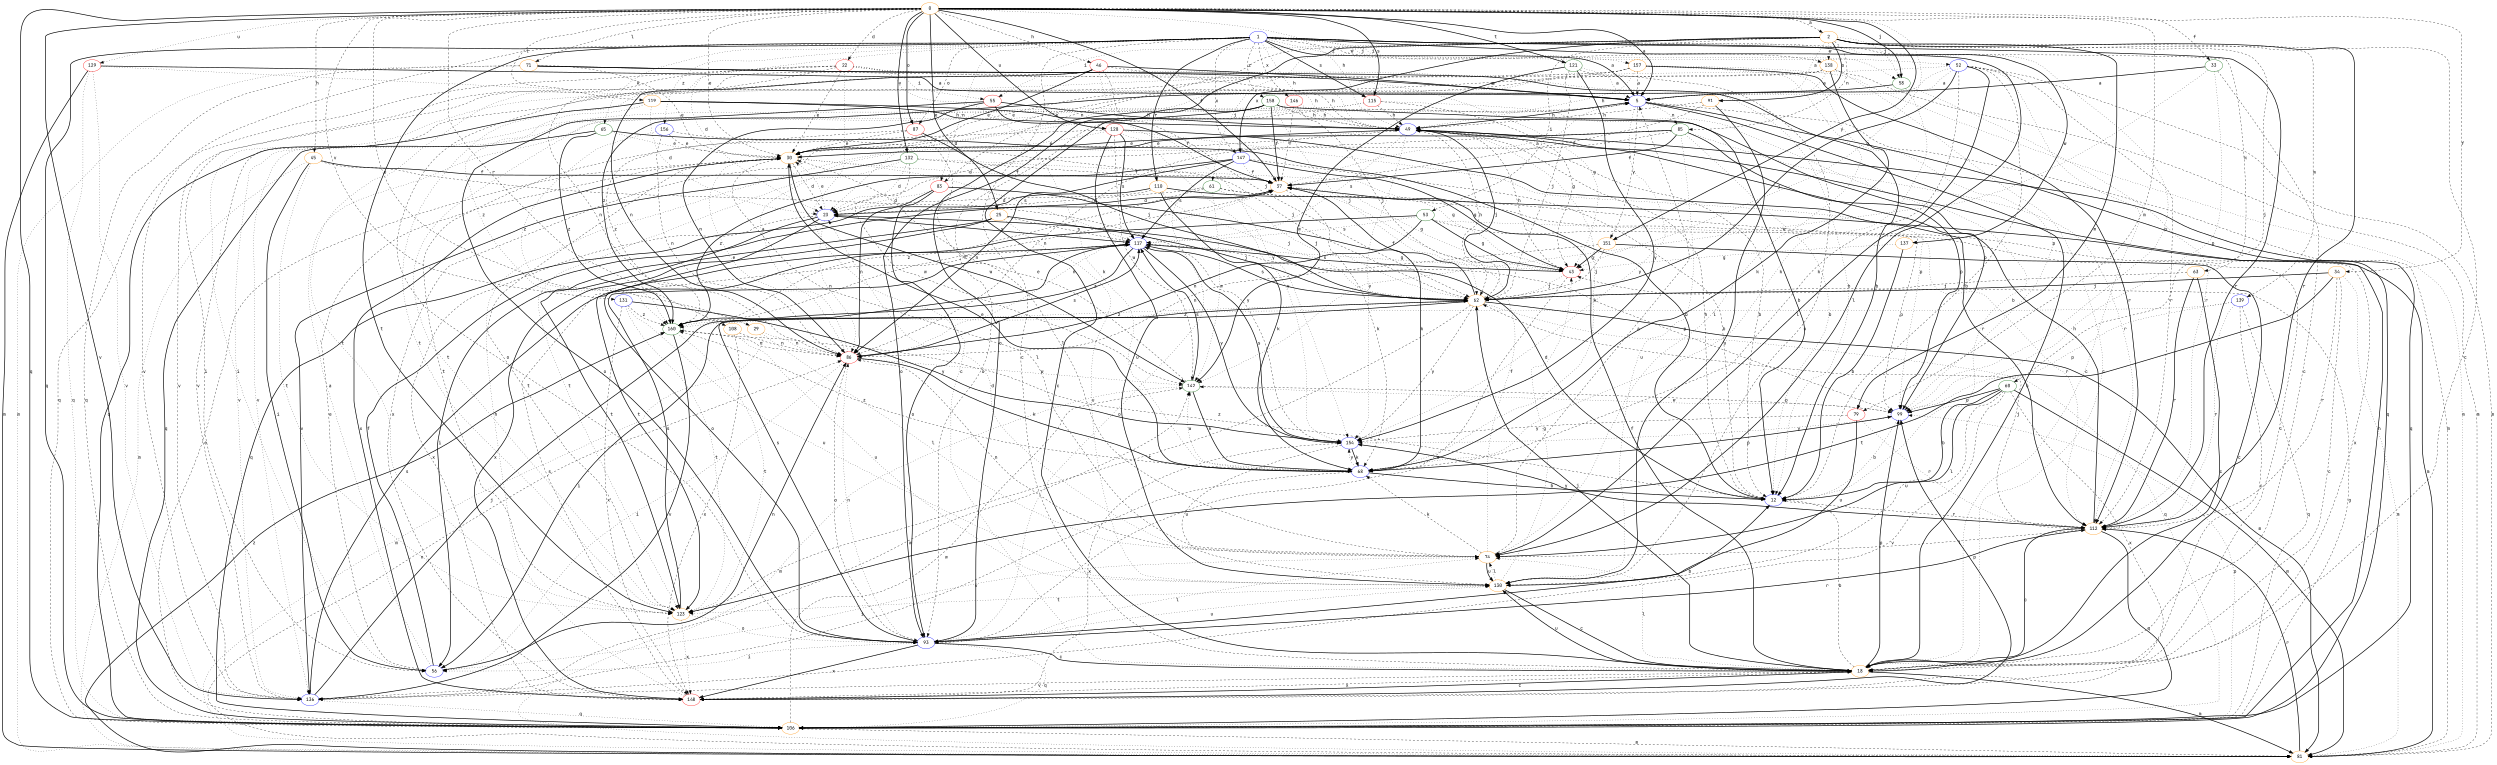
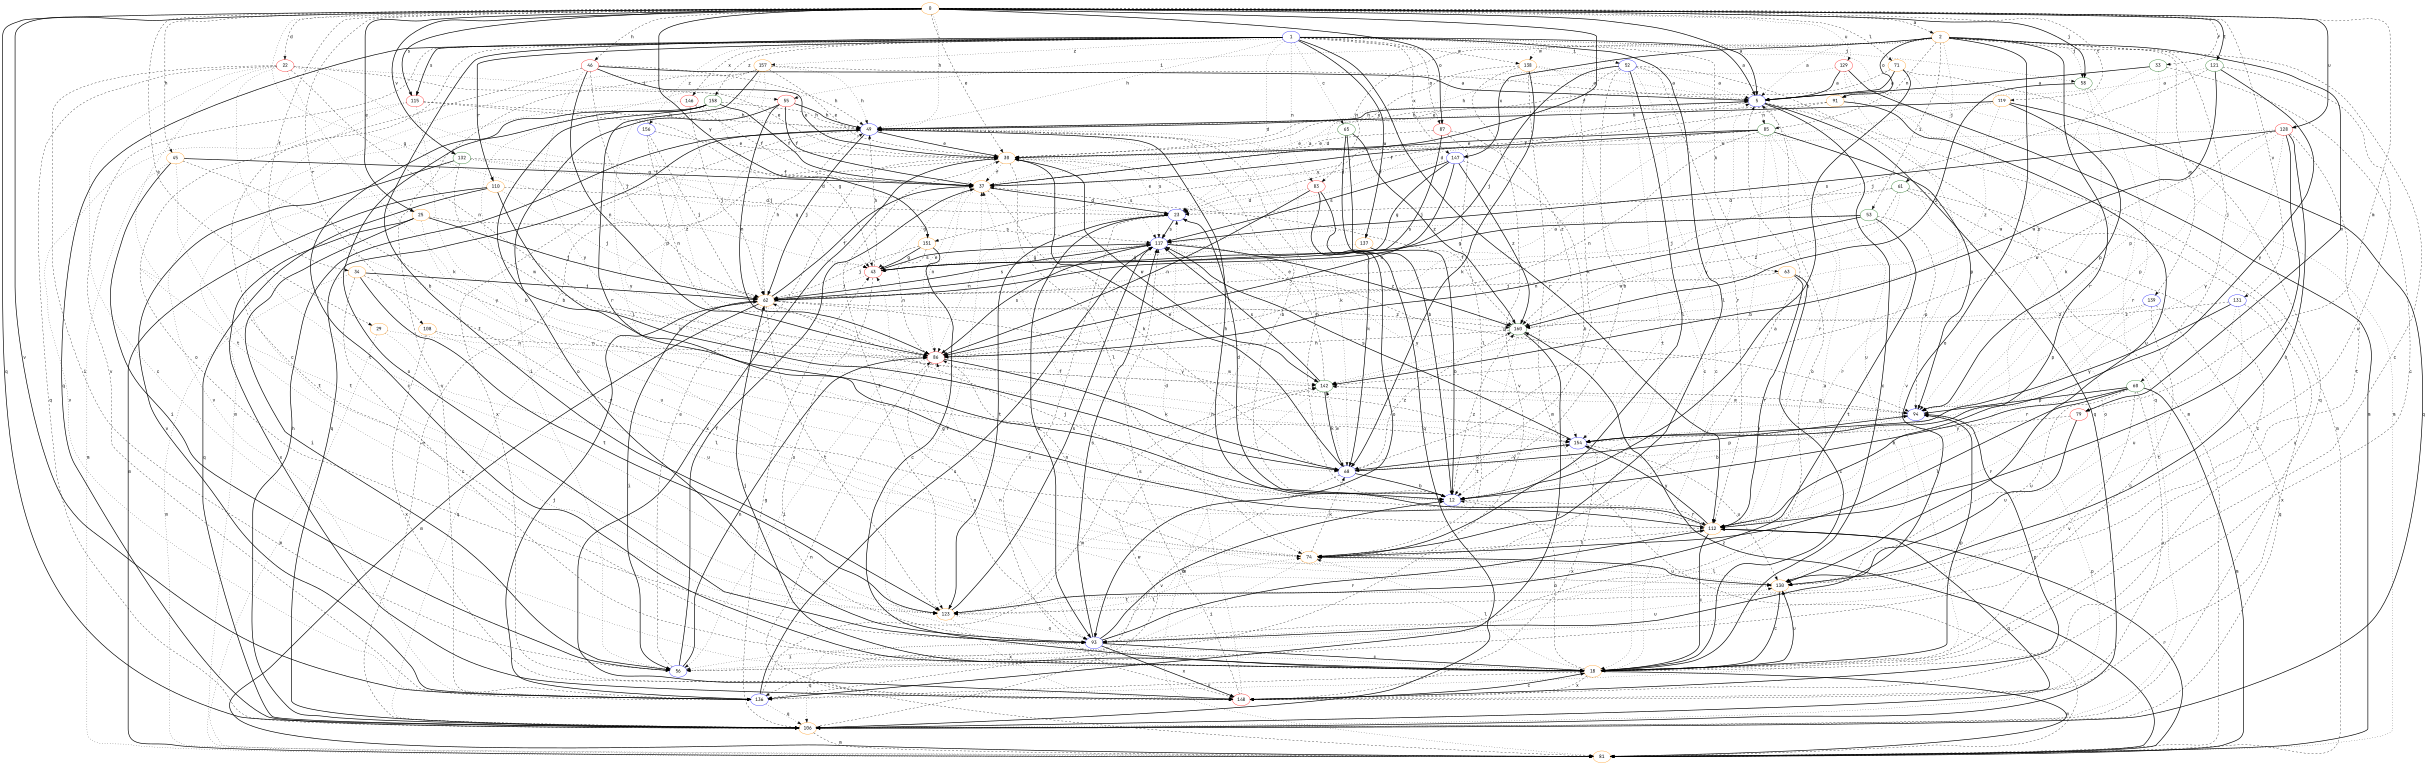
(638, 83) -> (1324, 83)
(807, 185) -> none
(1075, 314) -> (1324, 312)
(984, 327) -> (1039, 281)
(1226, 366) -> (1379, 323)
(1606, 372) -> (1019, 636)
(1900, 415) -> (1916, 415)
(1252, 632) -> (1469, 642)
